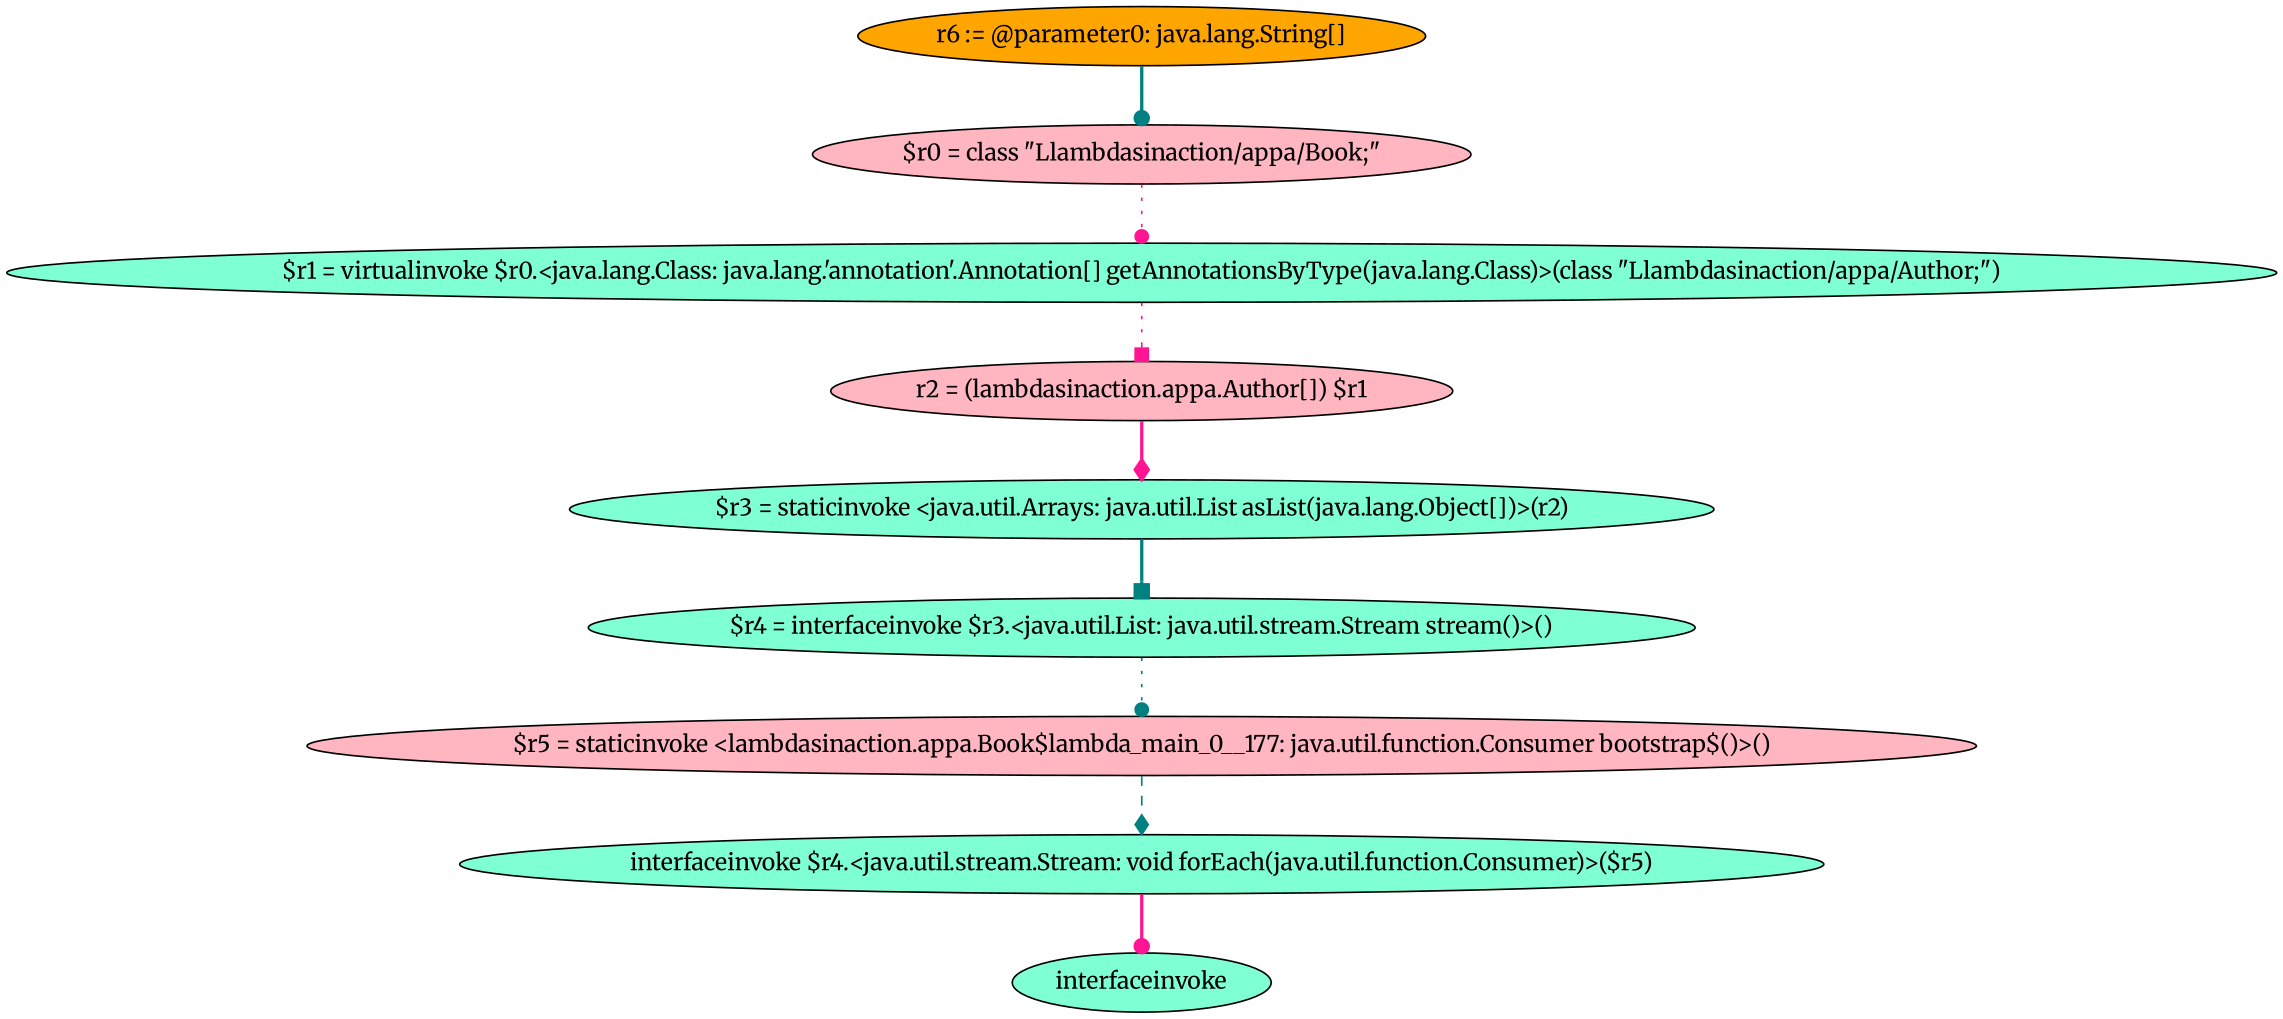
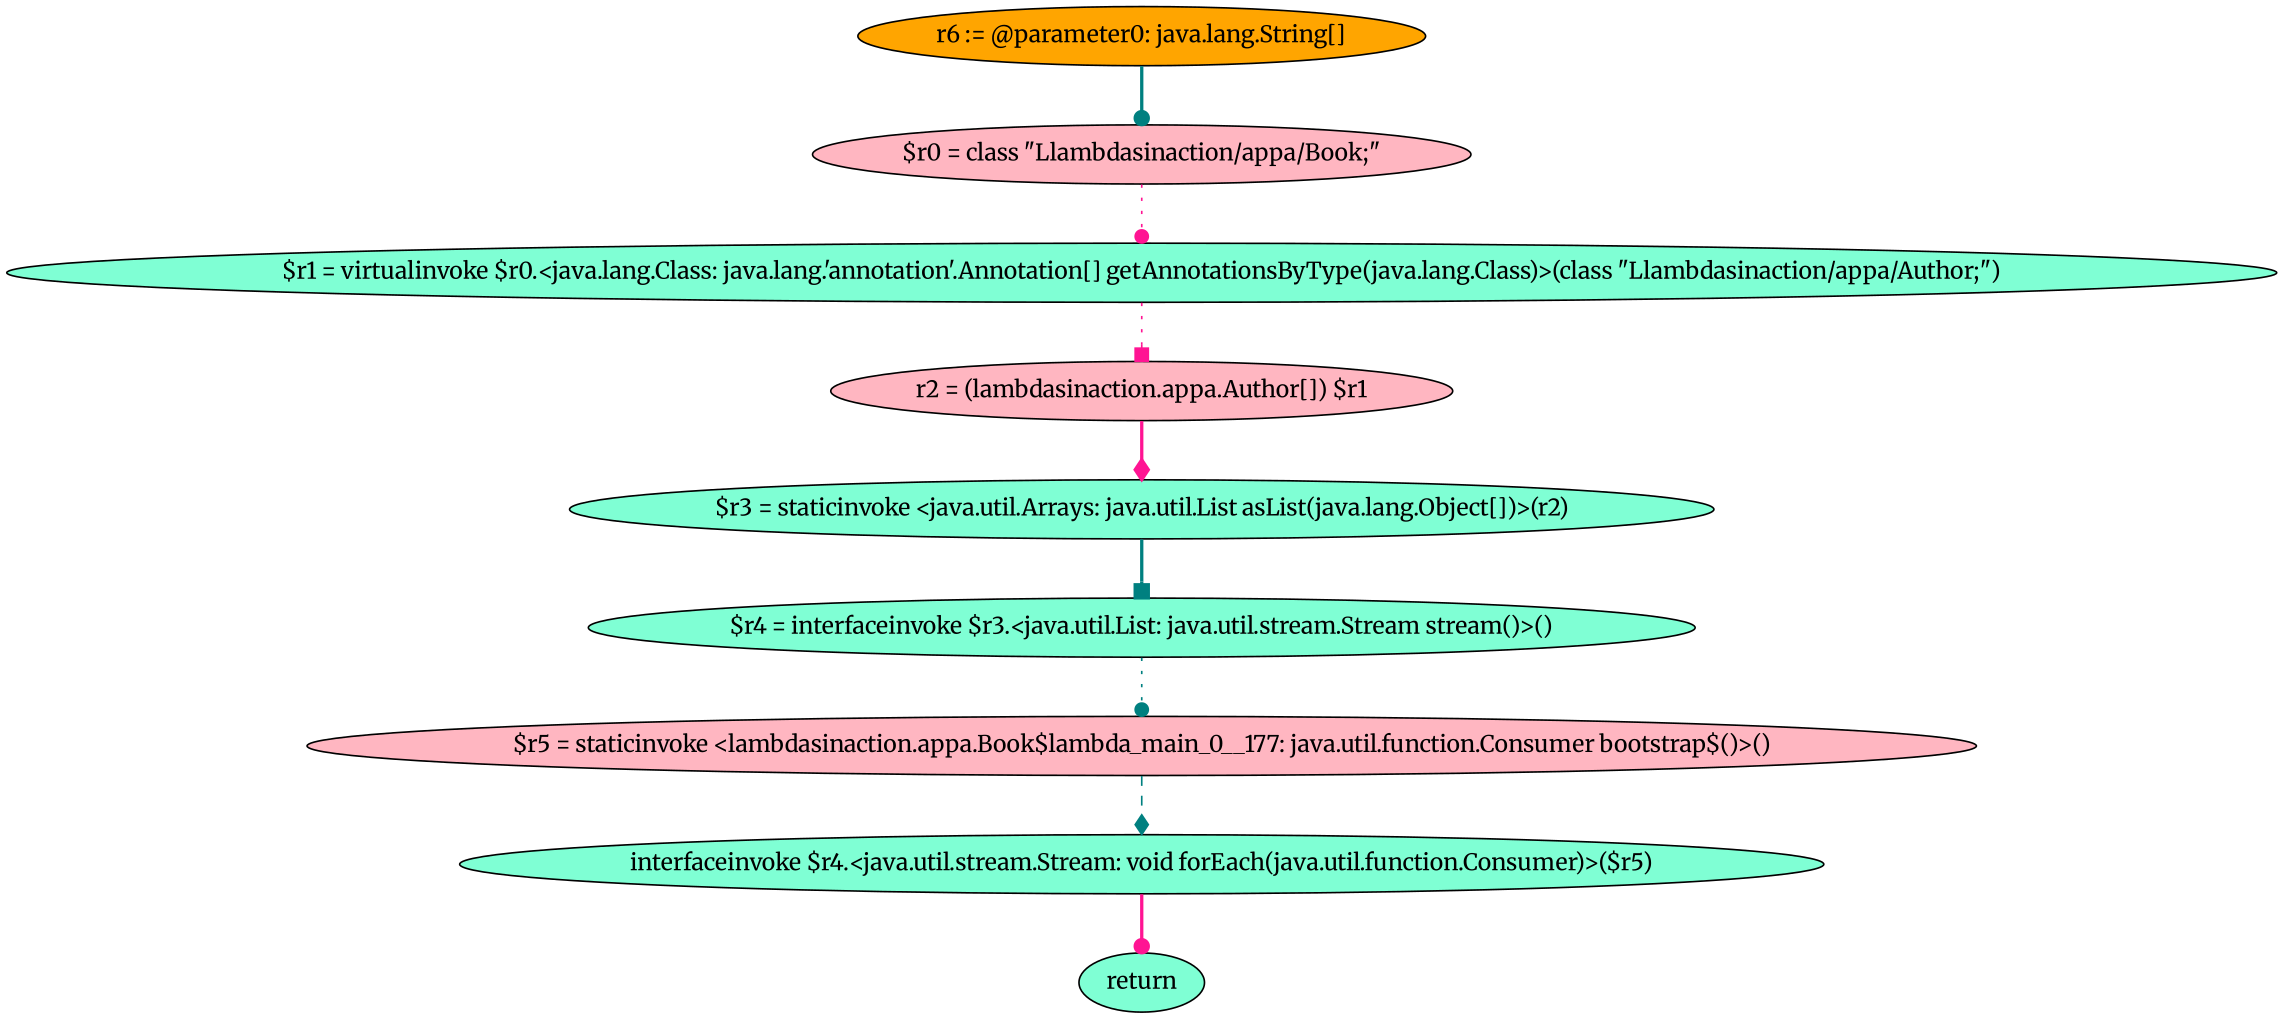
(1142, 983) -> (1142, 983)
